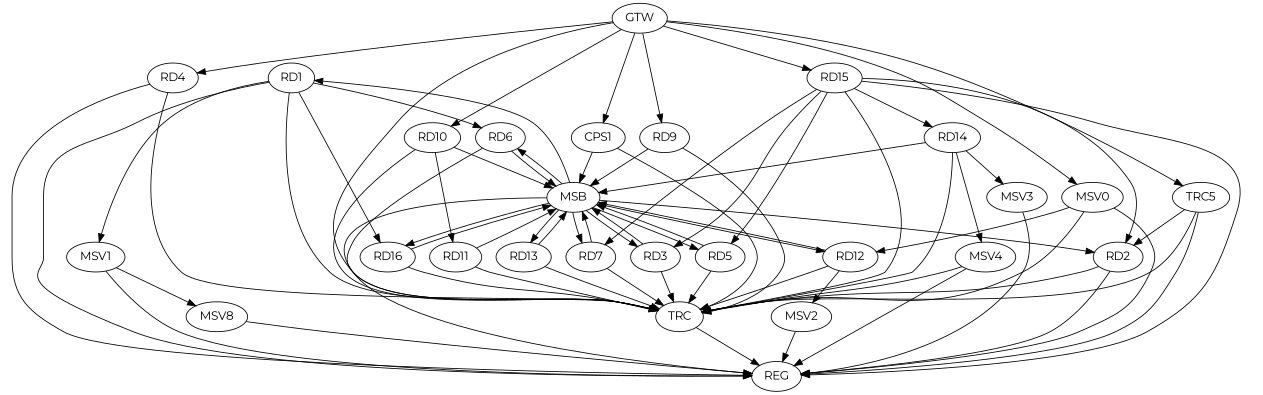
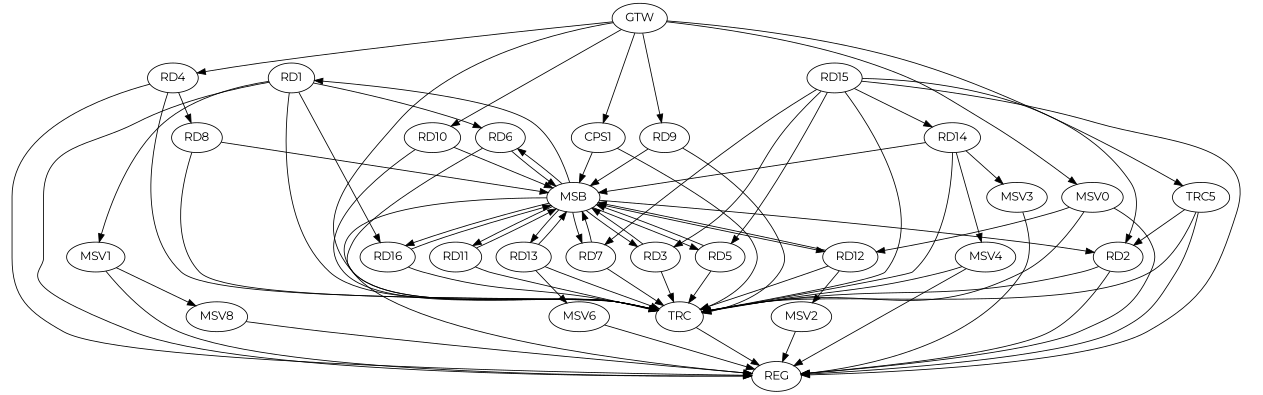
(733, 47) -> none
none -> (197, 138)
(443, 193) -> (516, 224)
none -> (579, 317)
